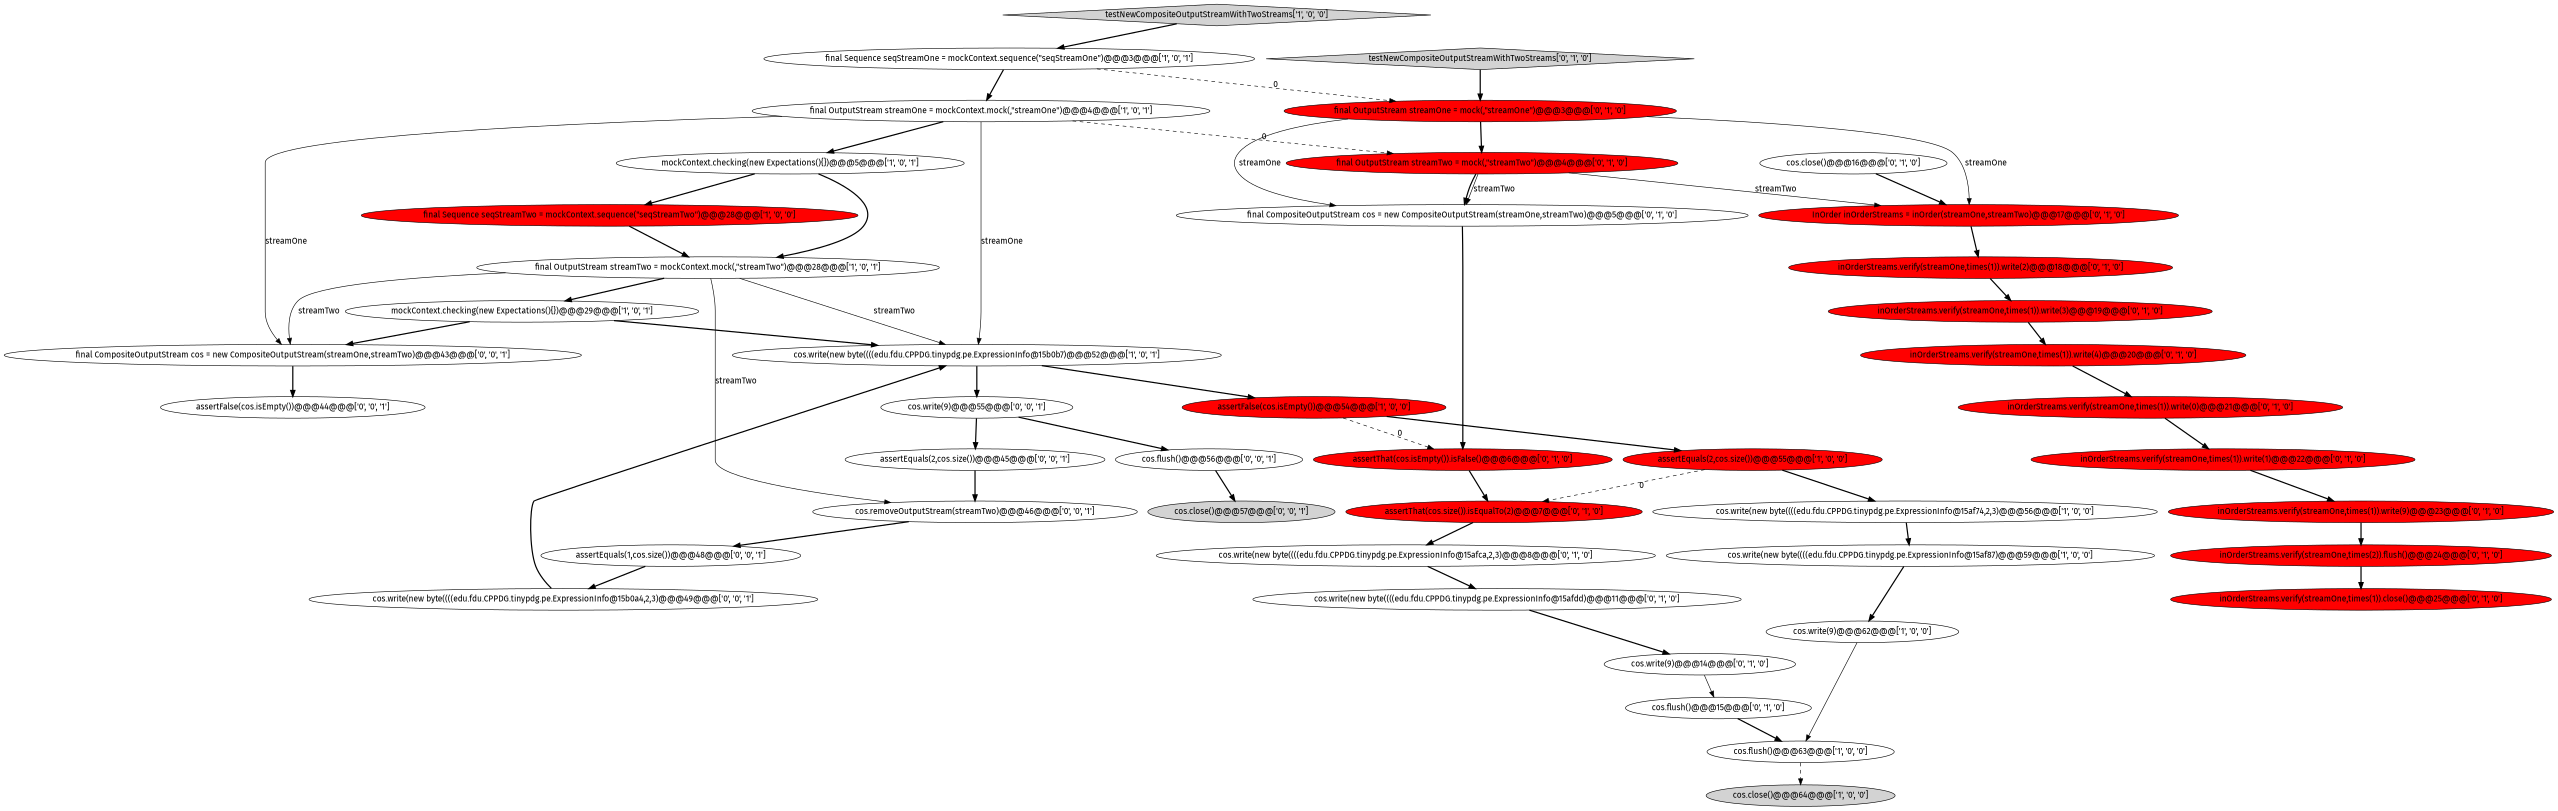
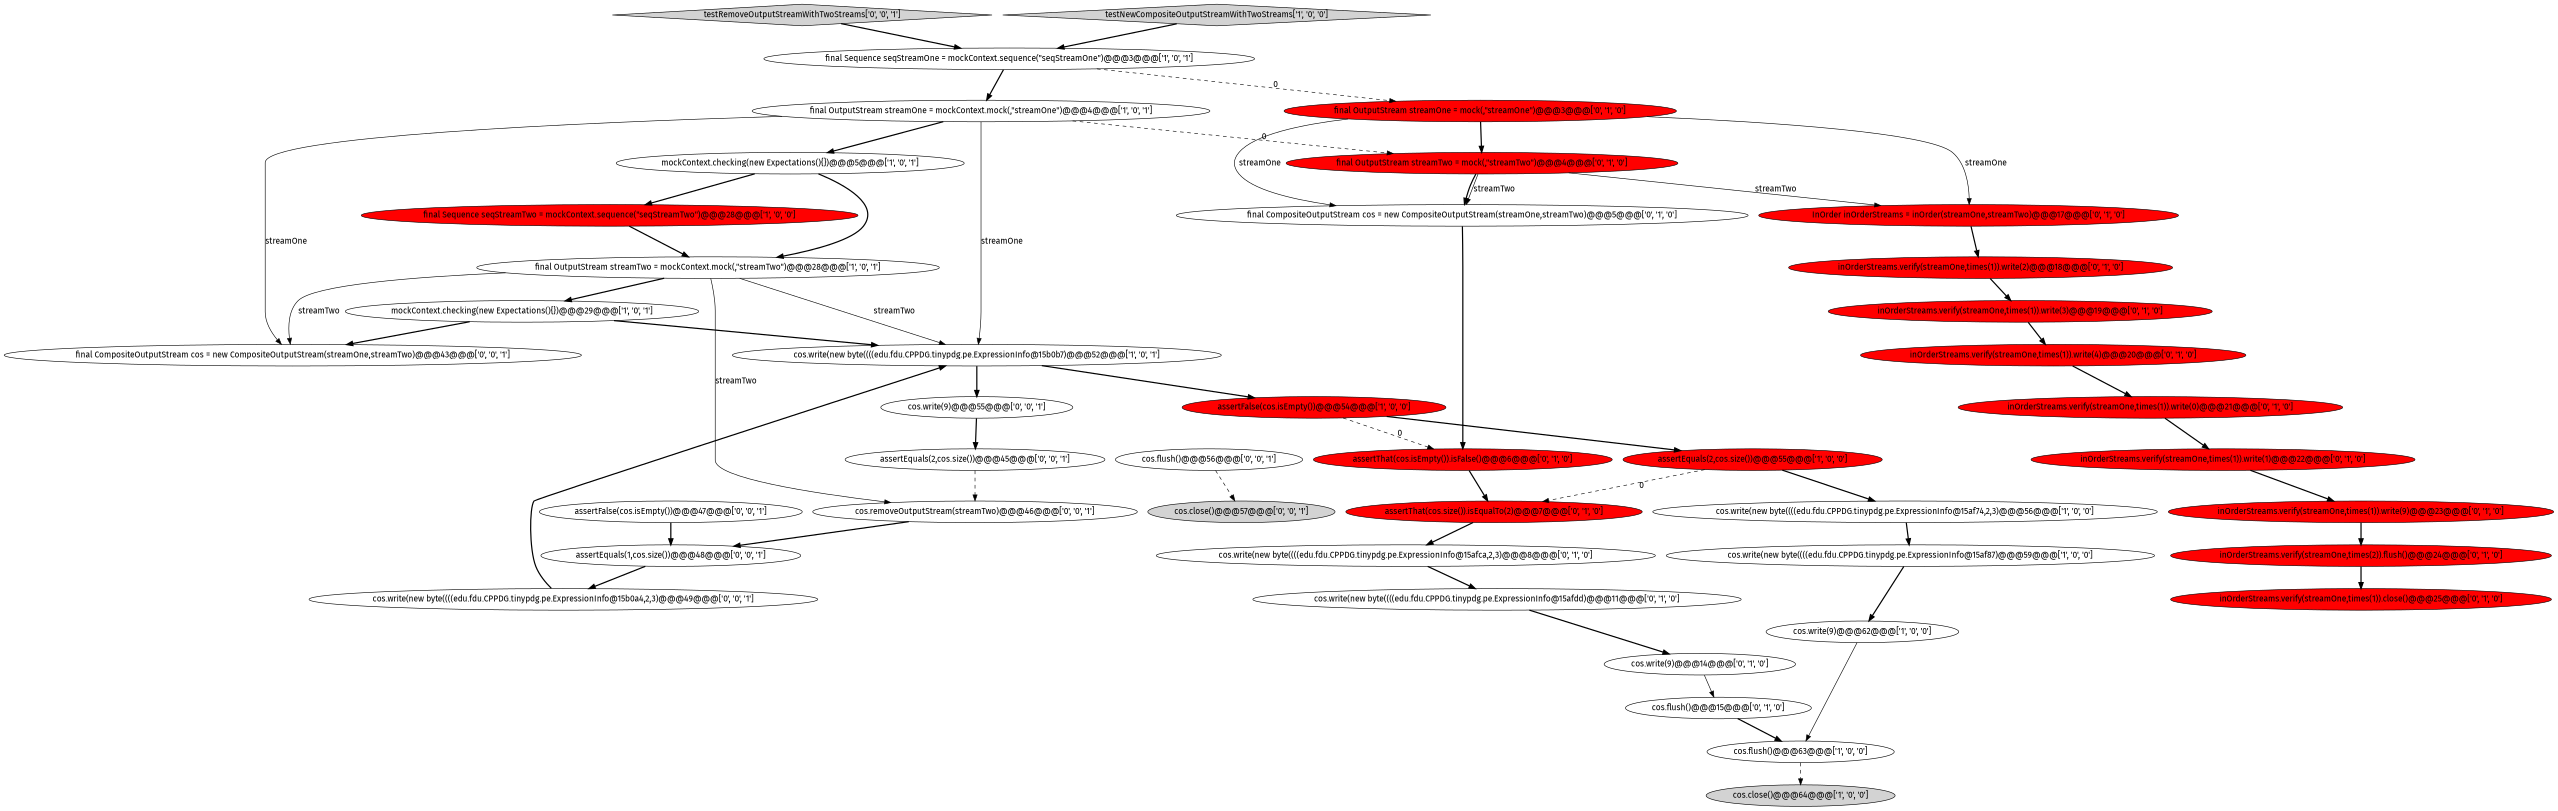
none -> (802, 15)
(1480, 59) -> none
(1853, 163) -> none
(293, 407) -> none
(1090, 433) -> none
(975, 483) -> (975, 483)
(1224, 483) -> (1224, 483)
none -> (671, 512)
